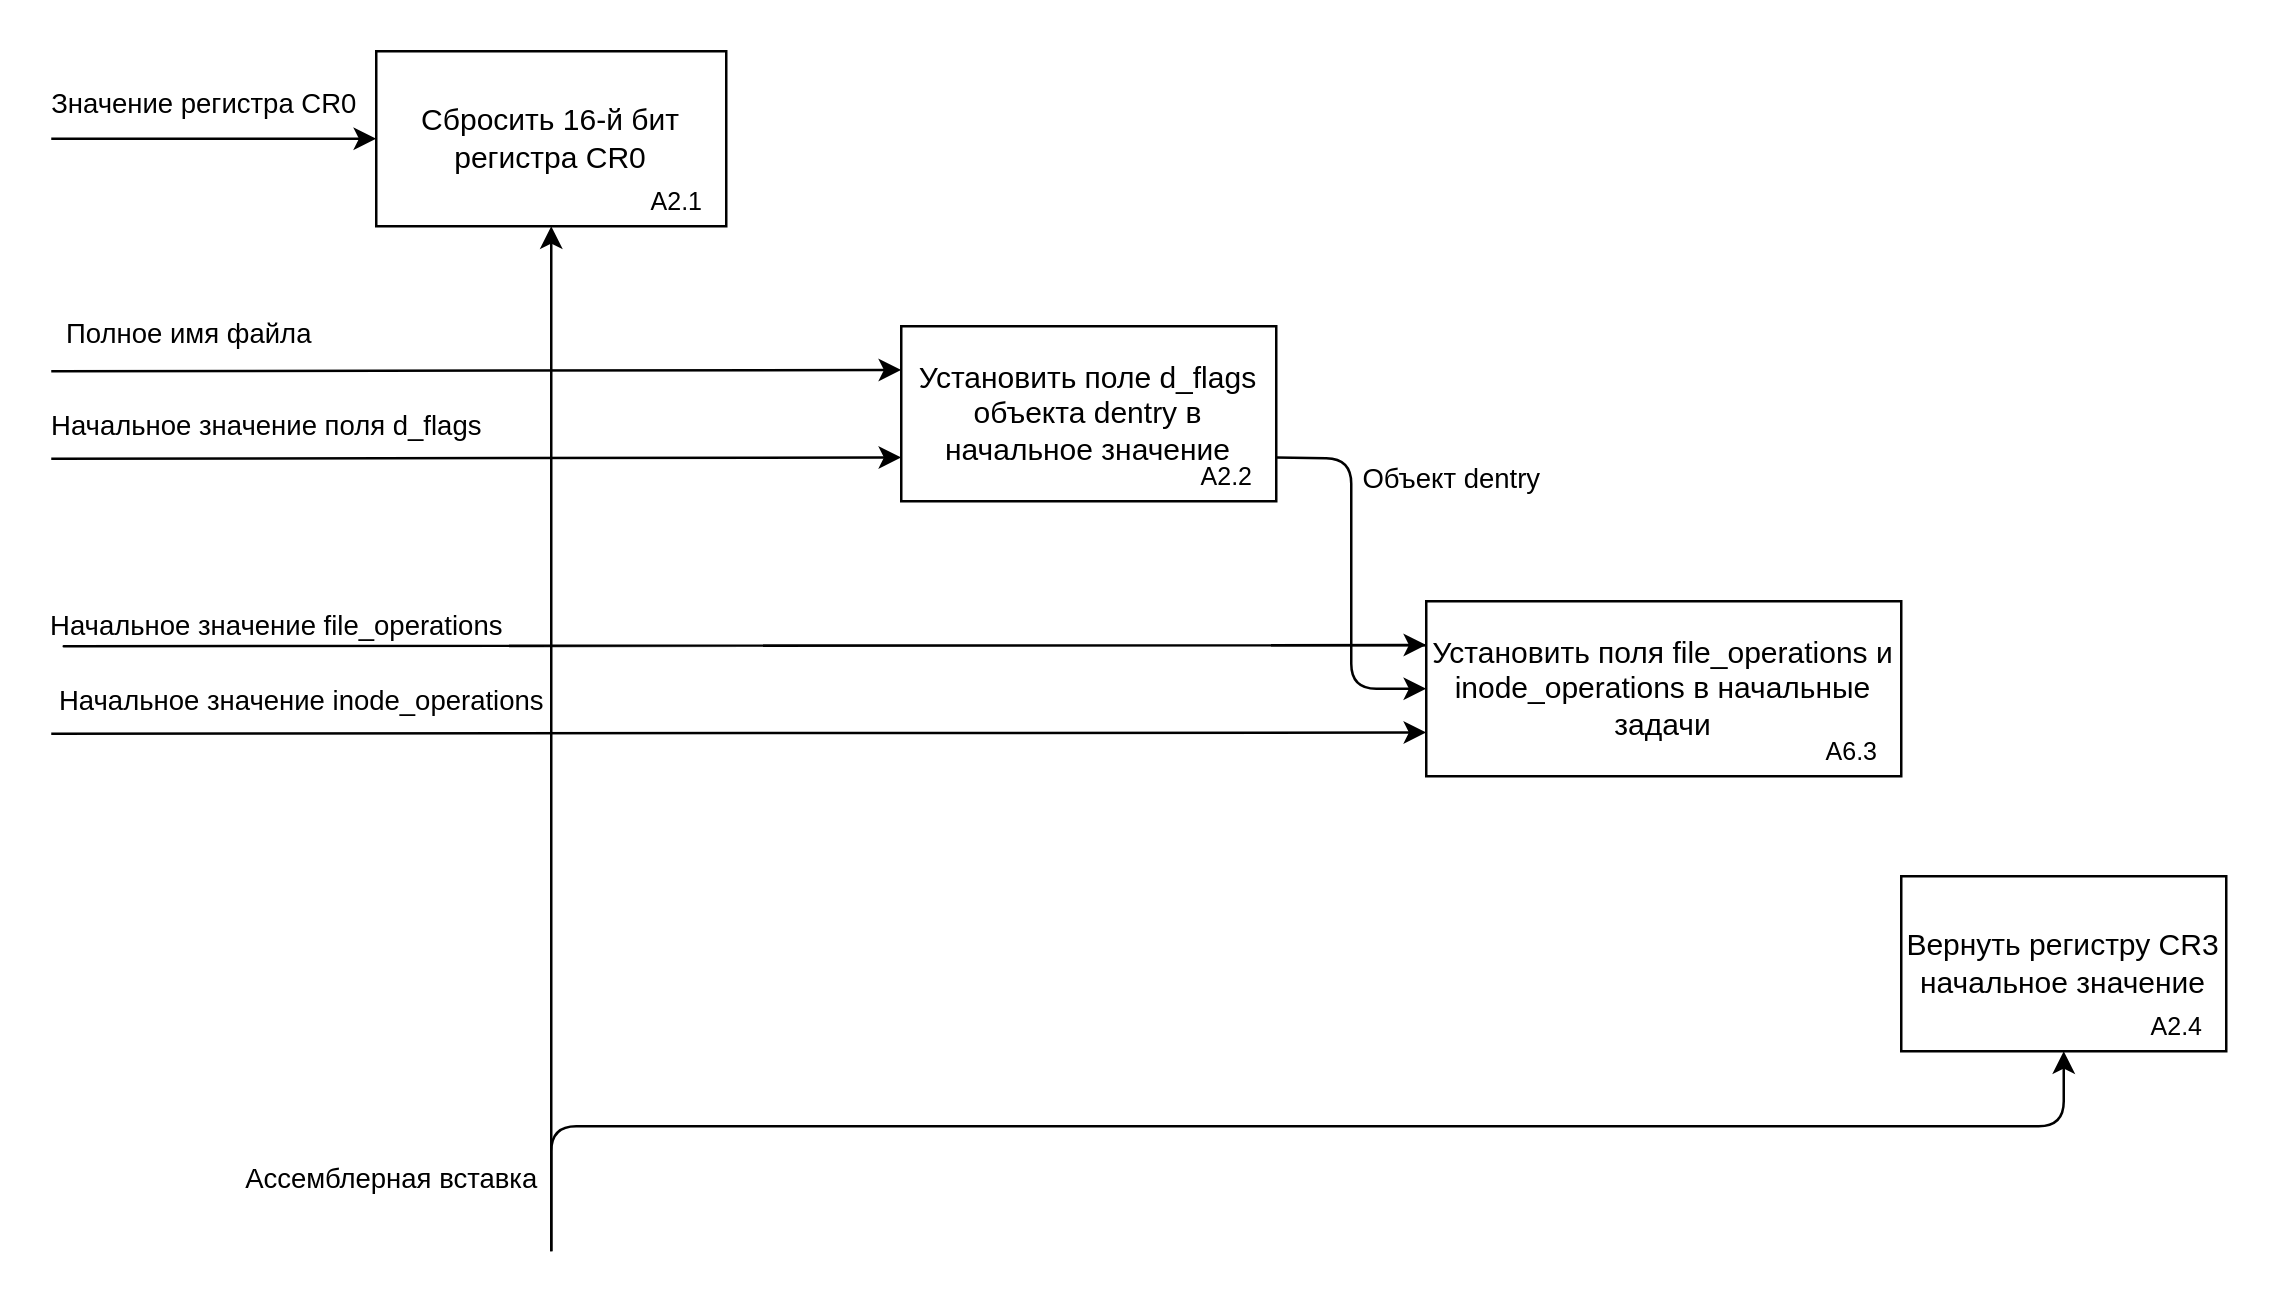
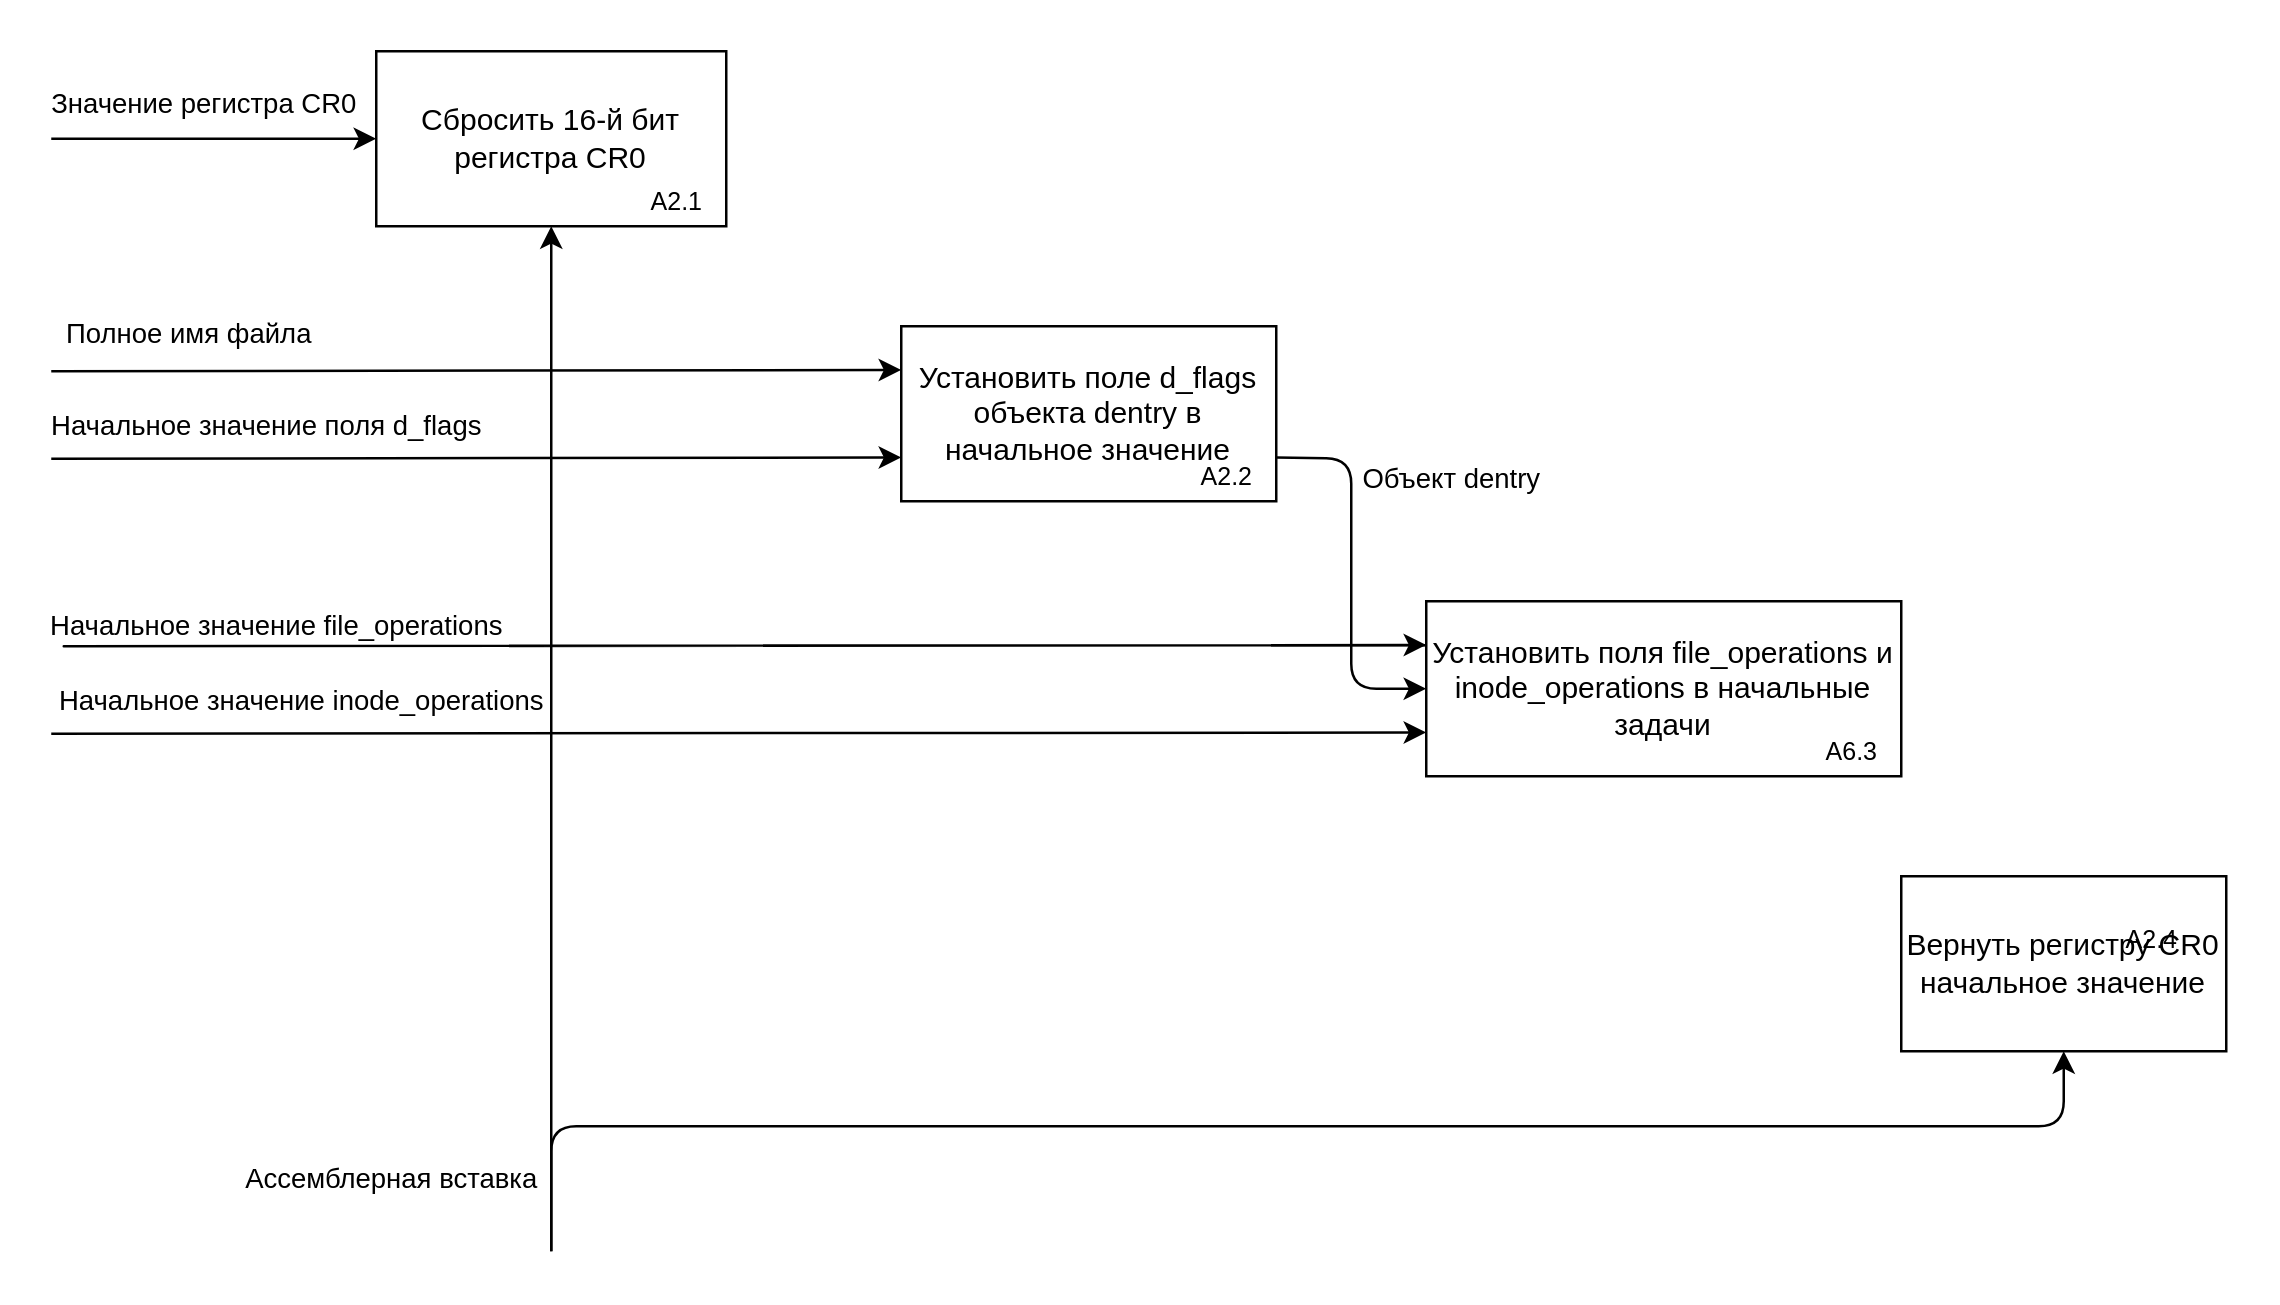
(2064, 964) -> (2064, 964)
(2176, 1026) -> (2151, 939)
